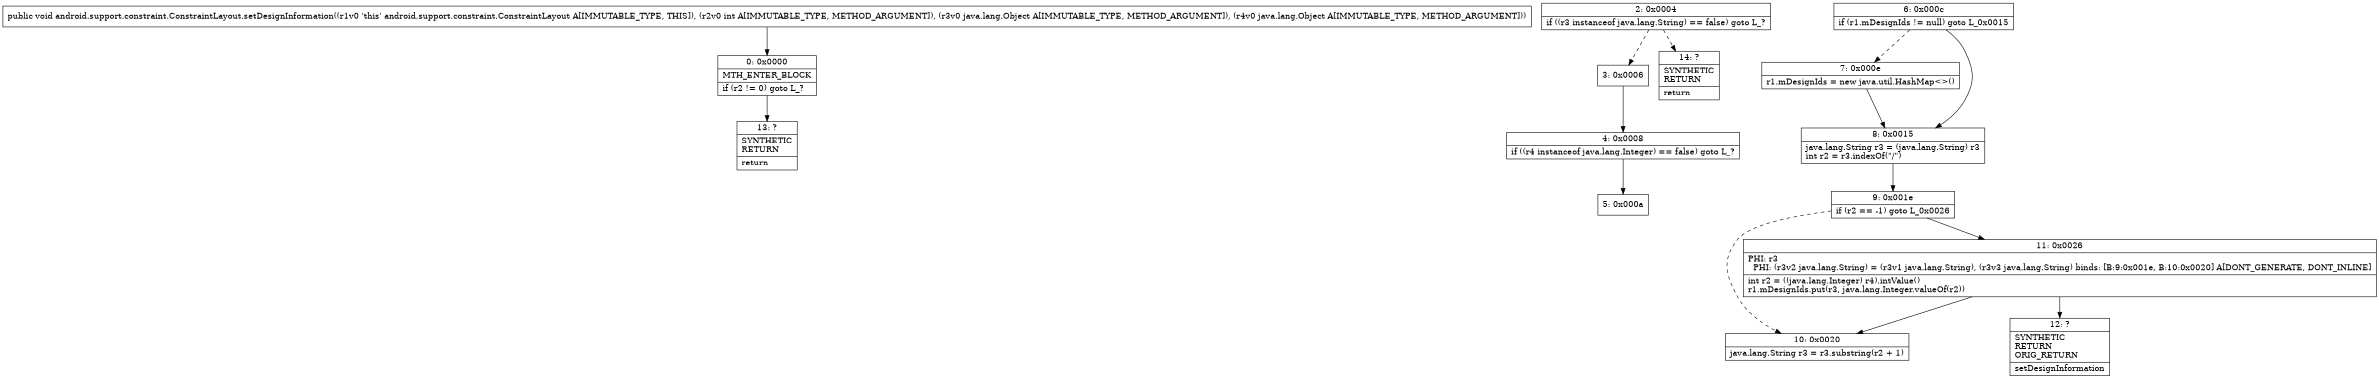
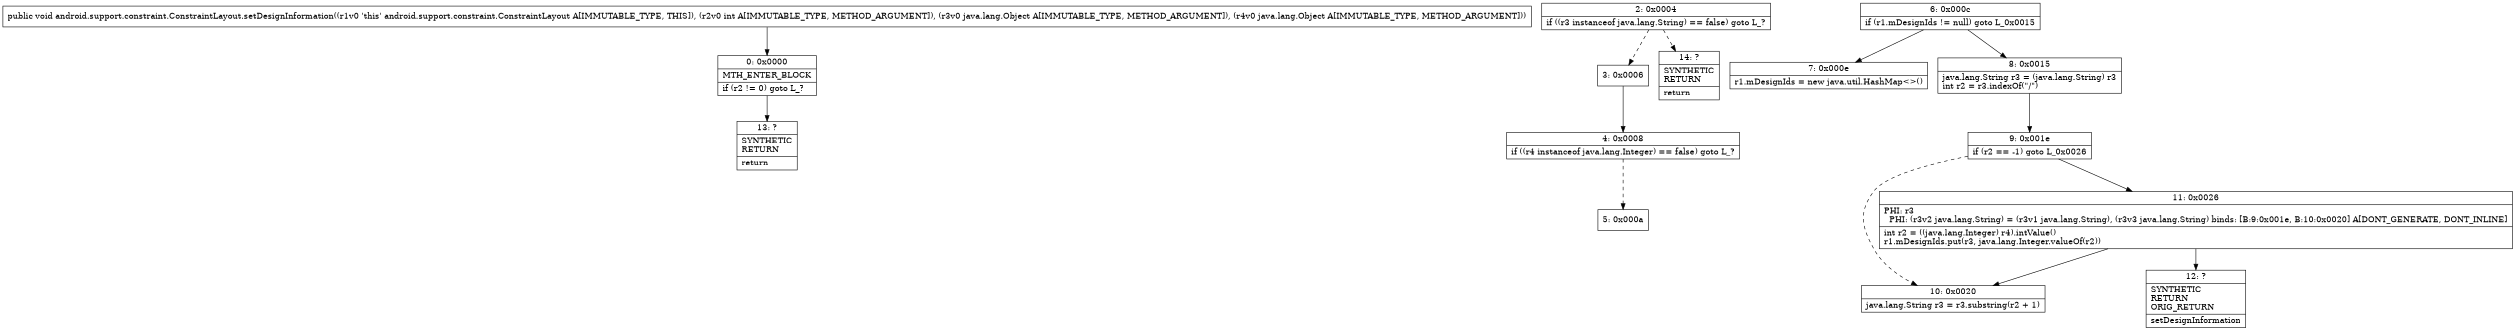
(1894, 44) -> (1892, 45)
(1875, 106) -> none
(1623, 174) -> (1623, 181)
